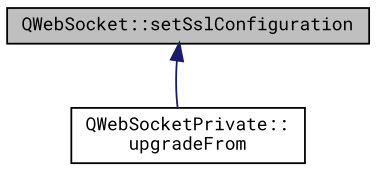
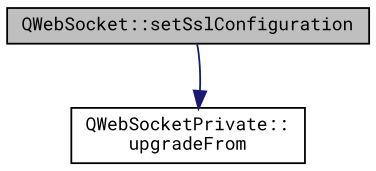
(176, 85) -> (200, 67)
